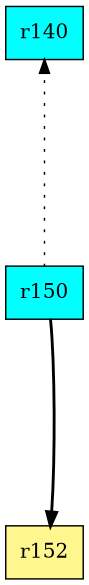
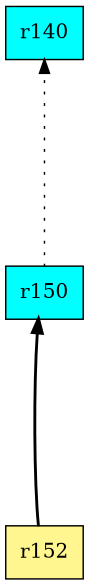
(54, 415) -> (35, 430)
